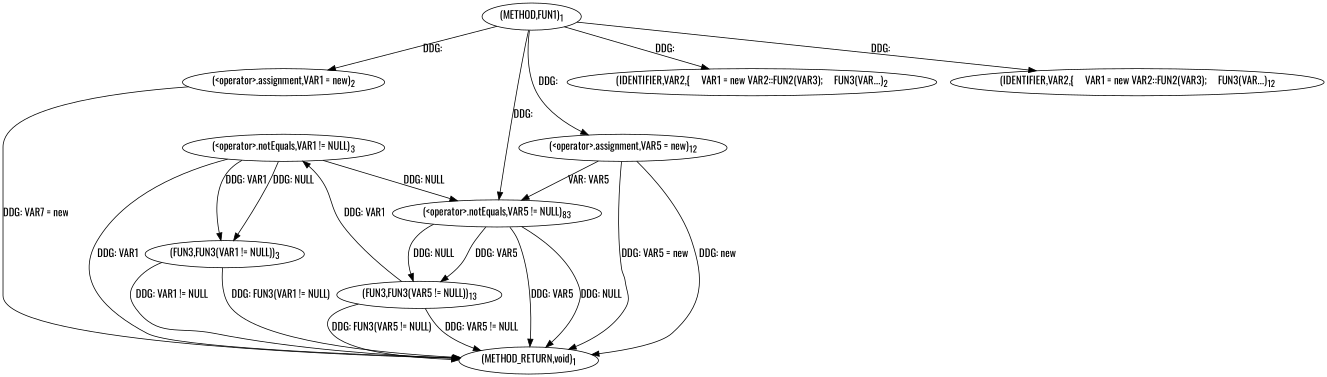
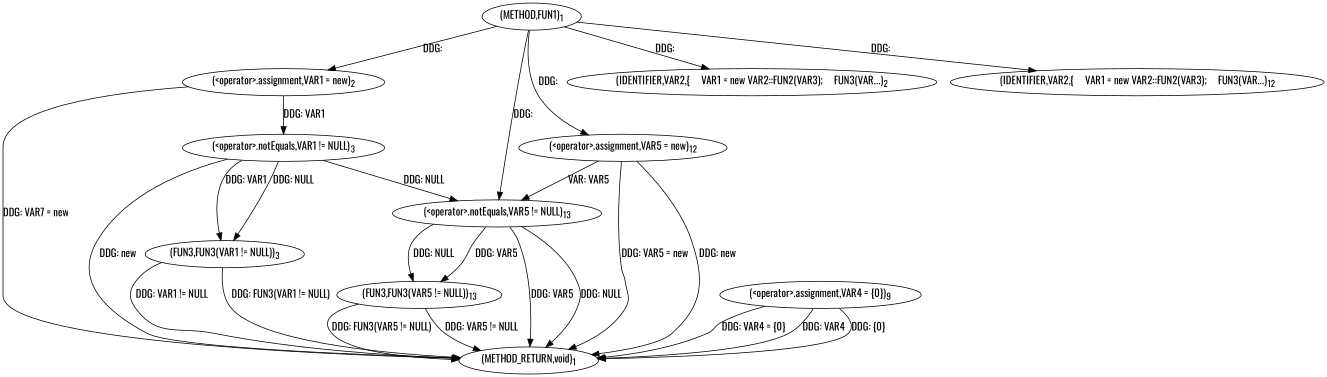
(567, 212) -> (567, 212)
(347, 230) -> (284, 111)
(118, 254) -> (118, 254)
none -> (821, 295)
